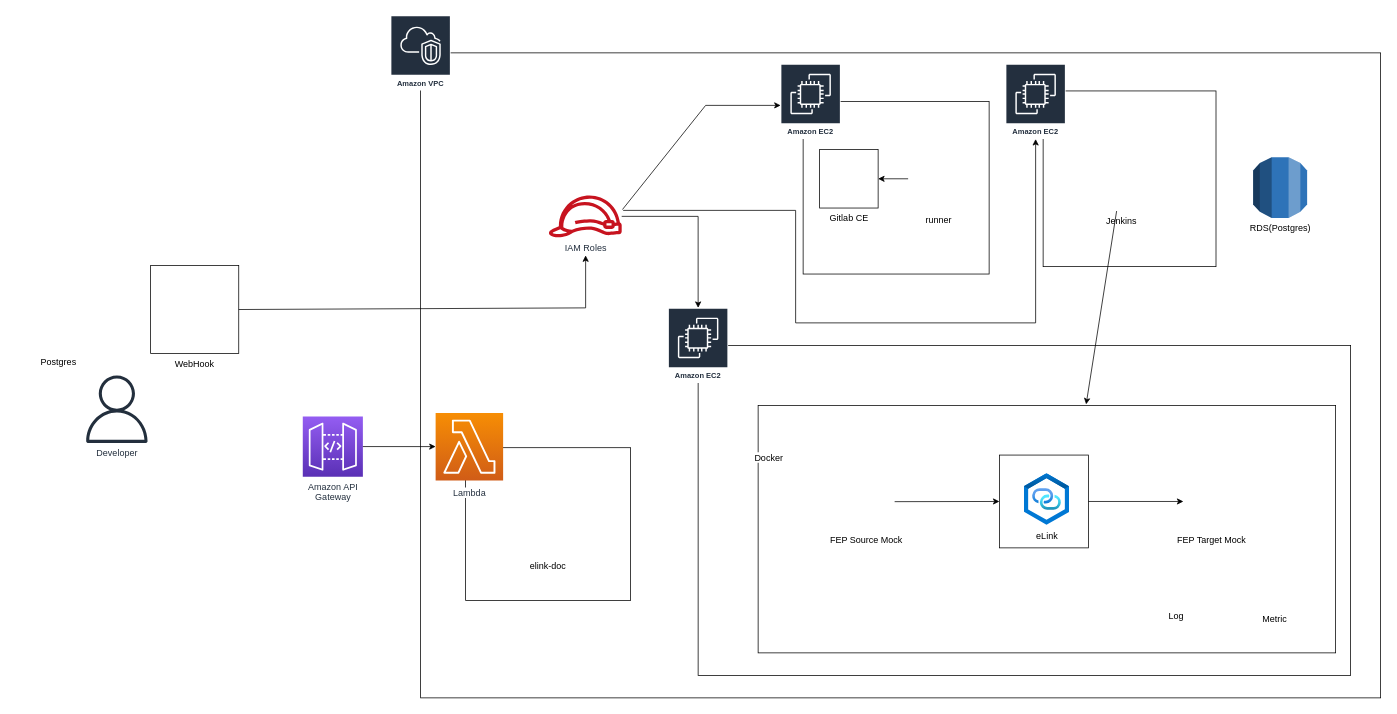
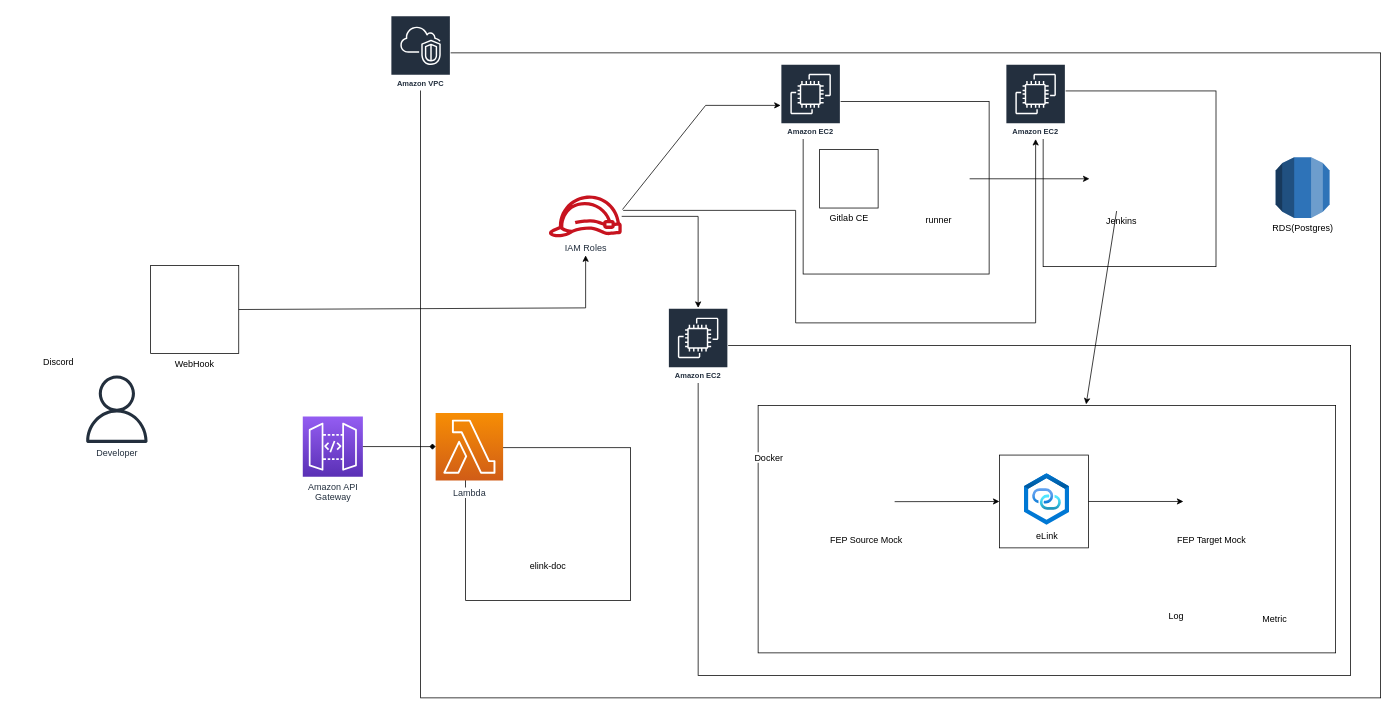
(896, 179) -> (1026, 179)
(1280, 188) -> (1302, 188)
(58, 362) -> (58, 362)
(429, 447) -> (428, 447)
